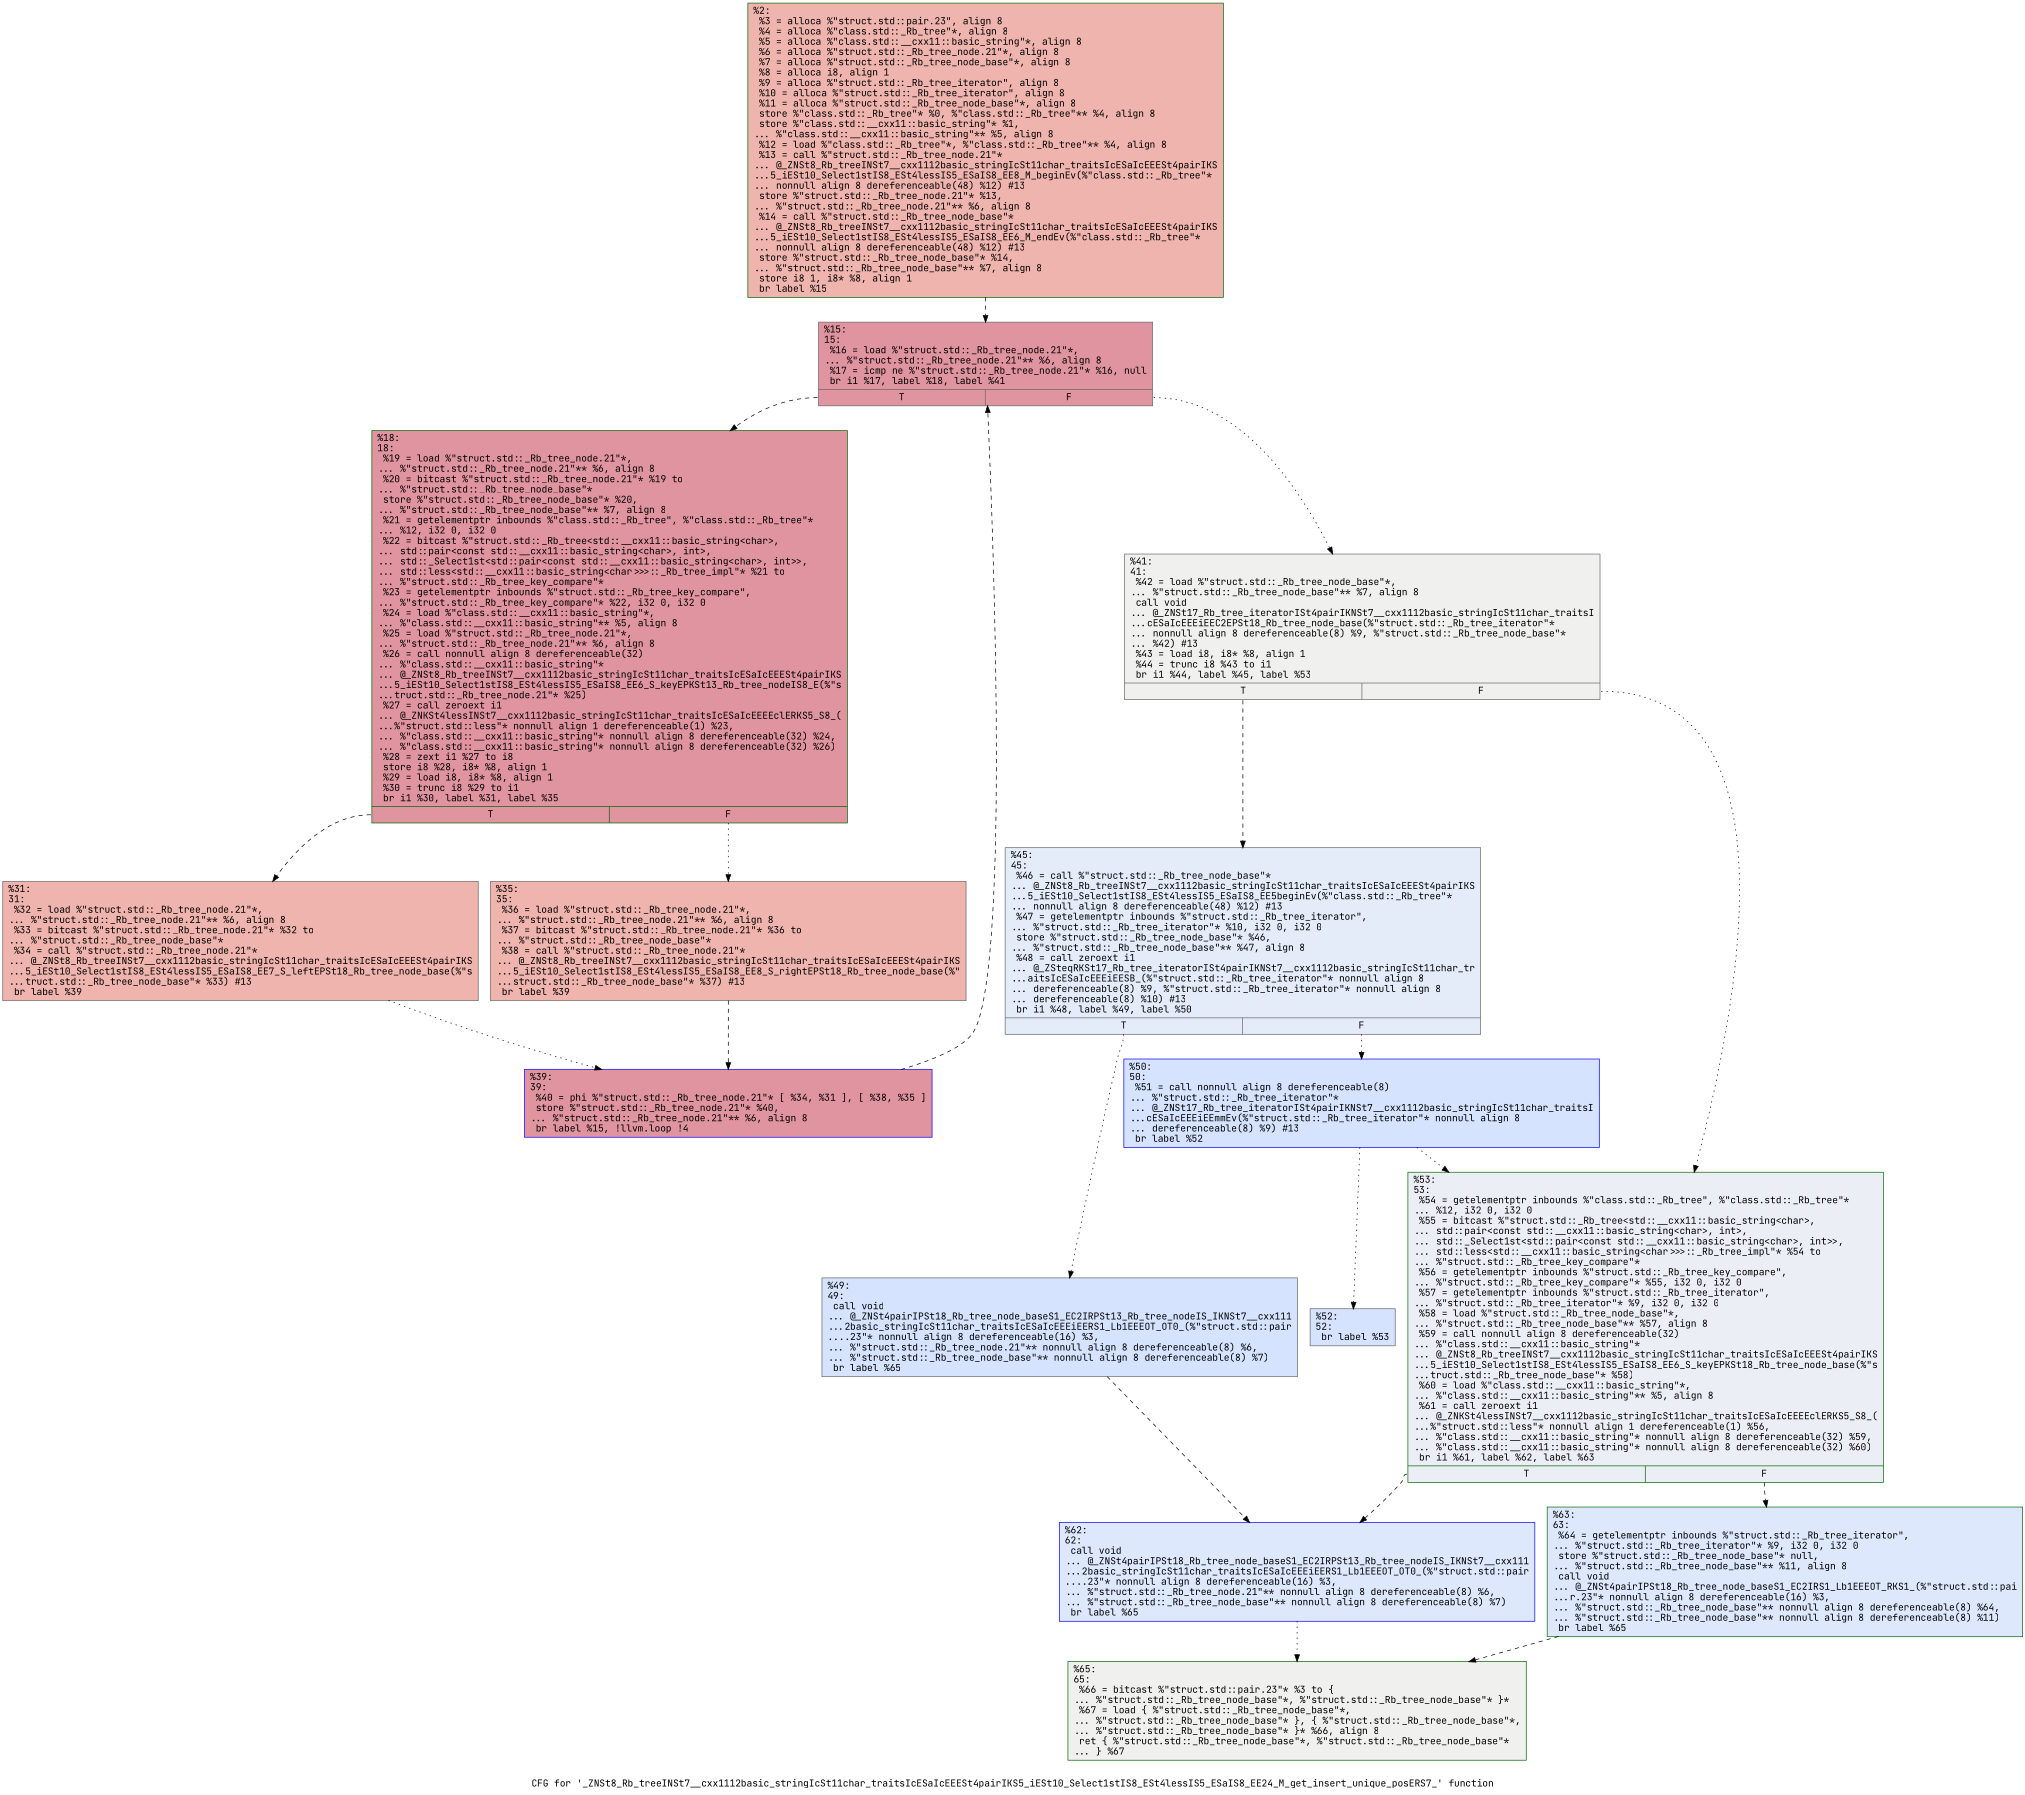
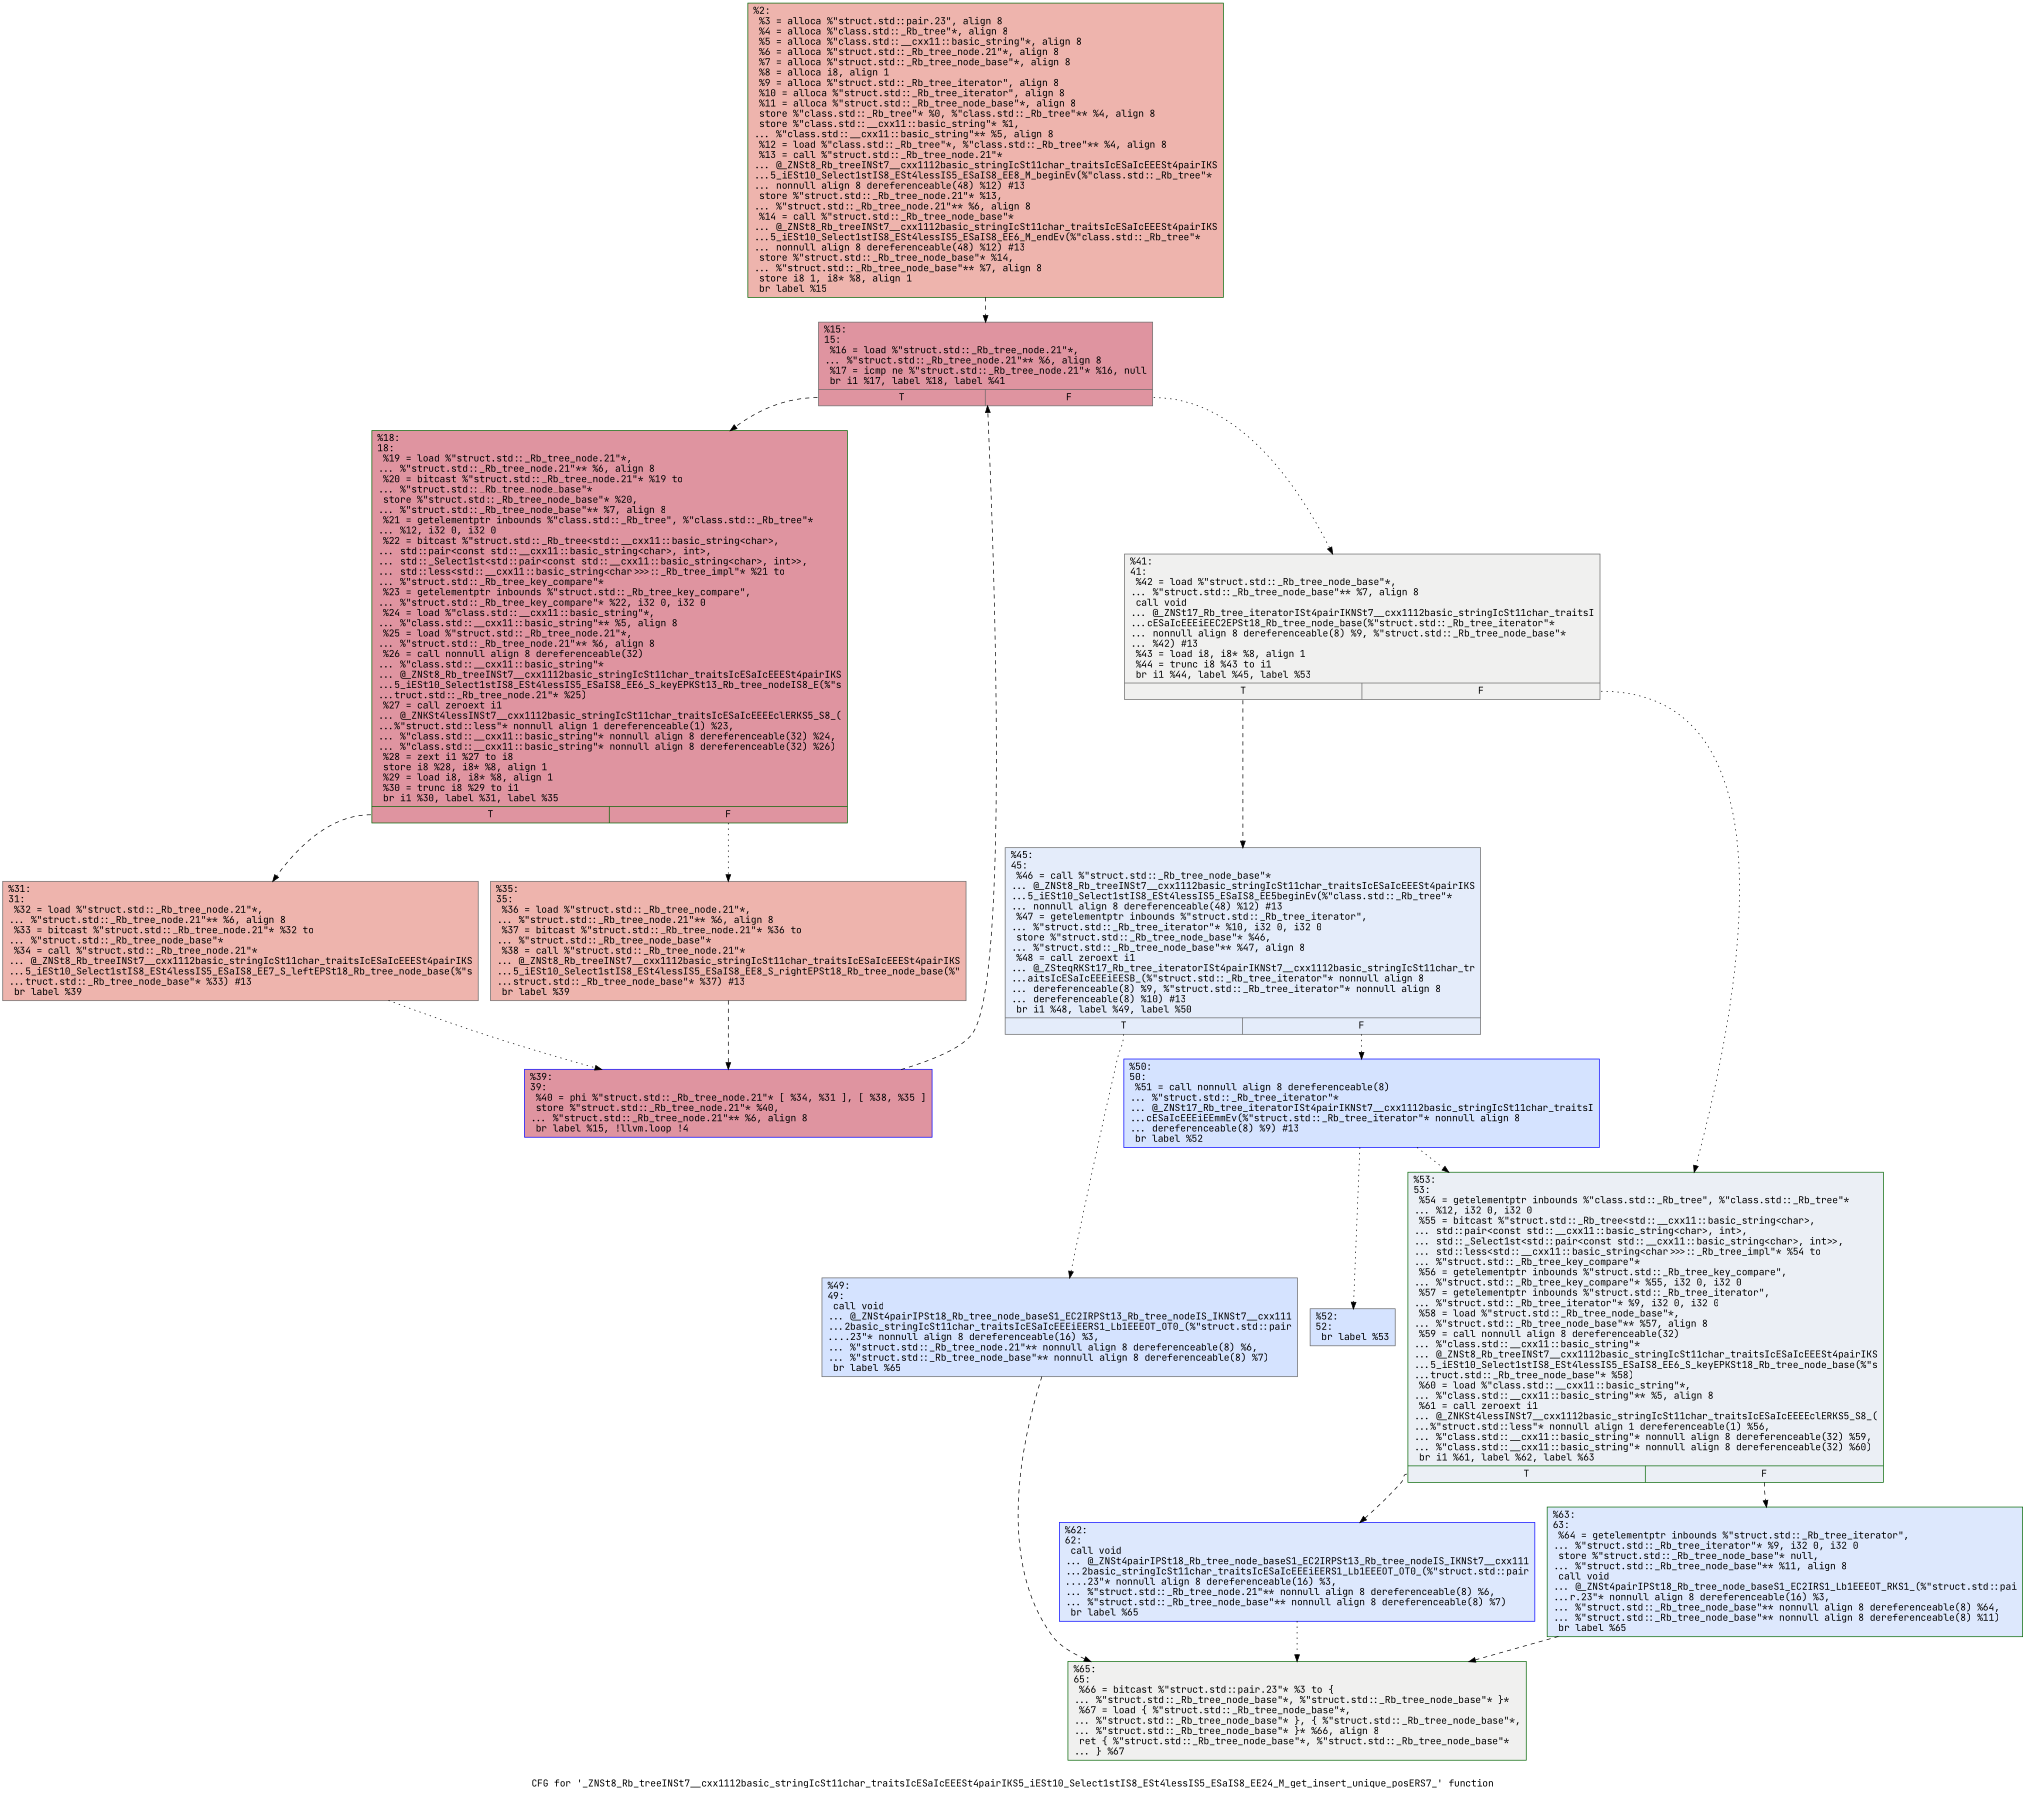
(1176, 1447) -> (1019, 1528)
